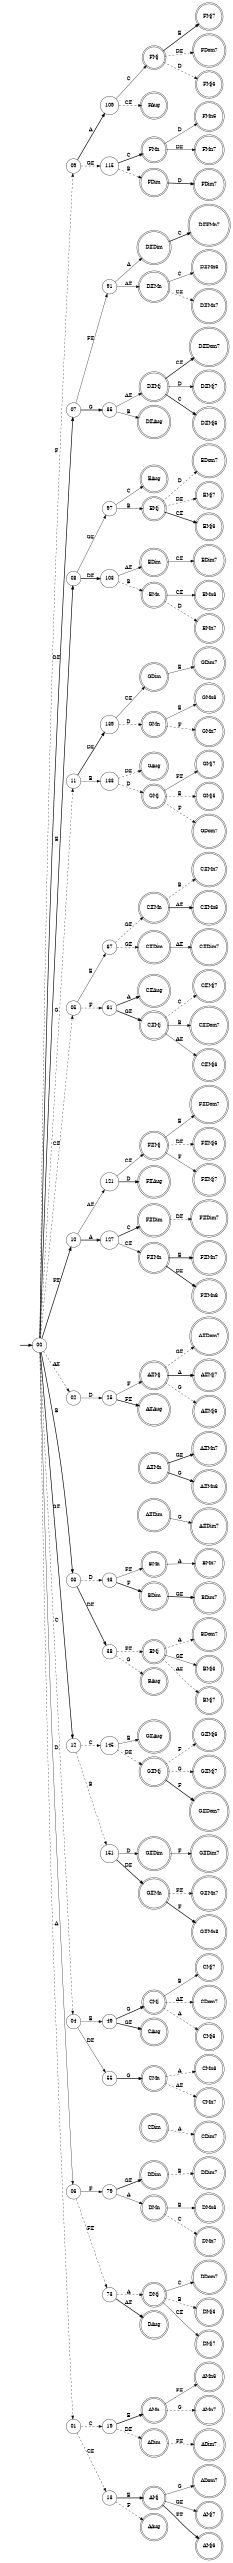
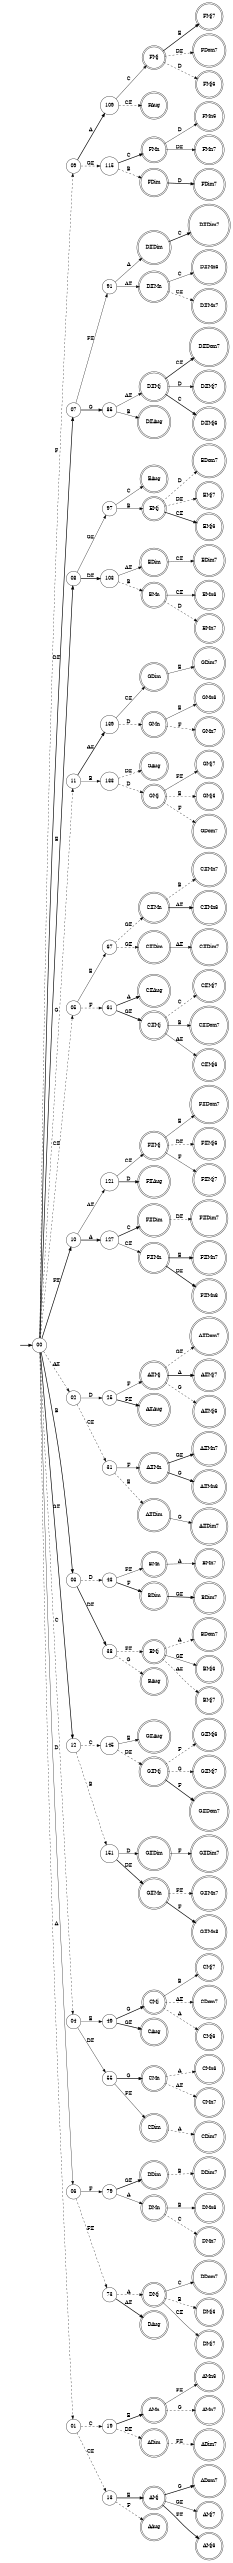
(209, 225) -> (209, 225)
(91, 747) -> (91, 747)
none -> (110, 1468)
none -> (129, 2100)
(178, 2491) -> (178, 2491)
